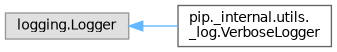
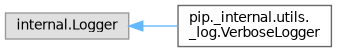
(67, 26) -> (67, 26)
